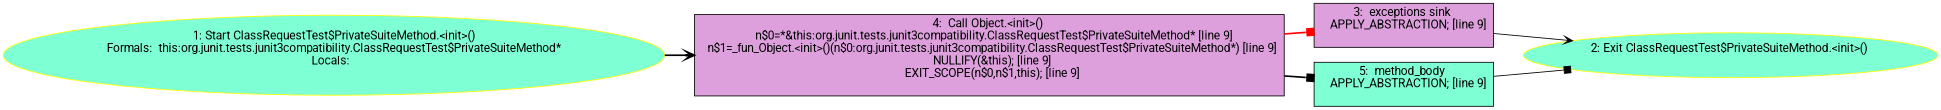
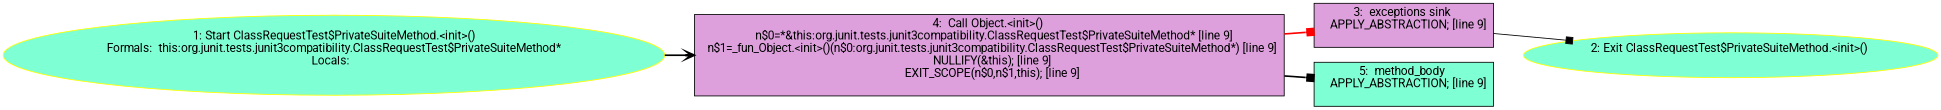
(1529, 37) -> (1529, 37)
(1528, 73) -> none
